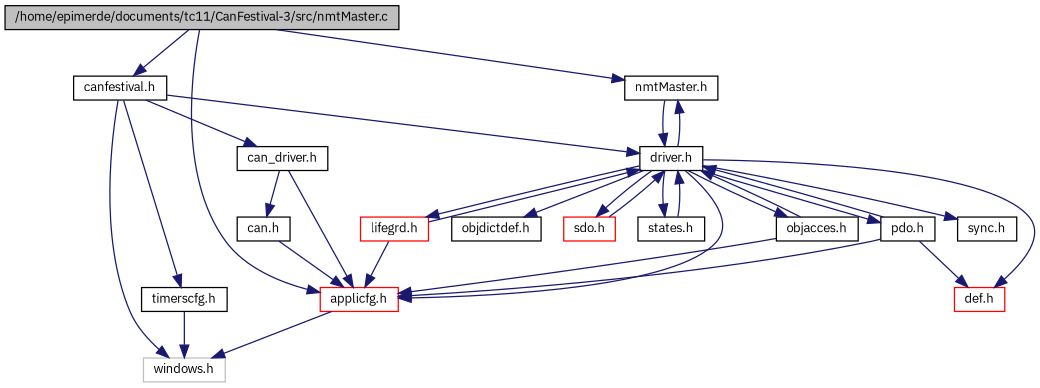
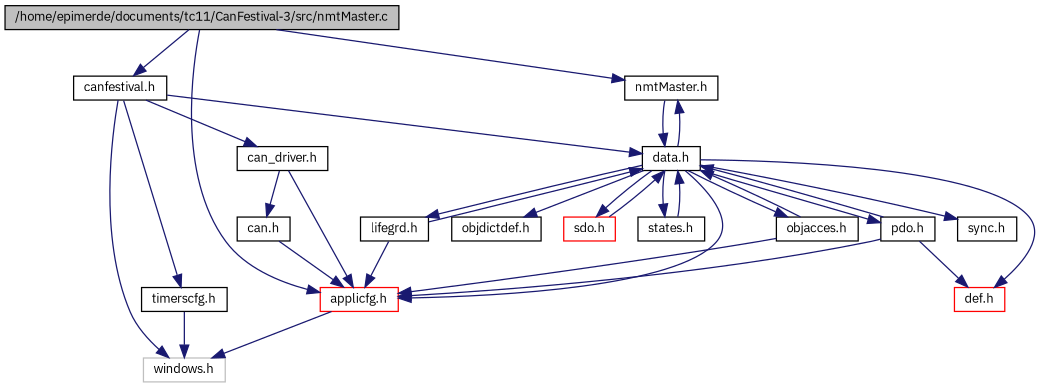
(671, 159) -> (671, 159)
(394, 229) -> (394, 229)
